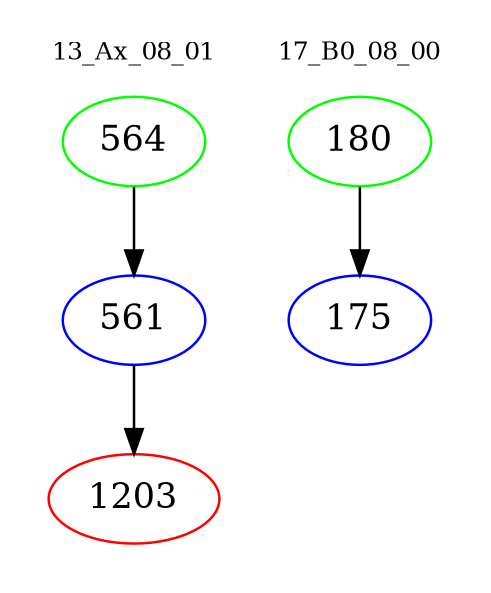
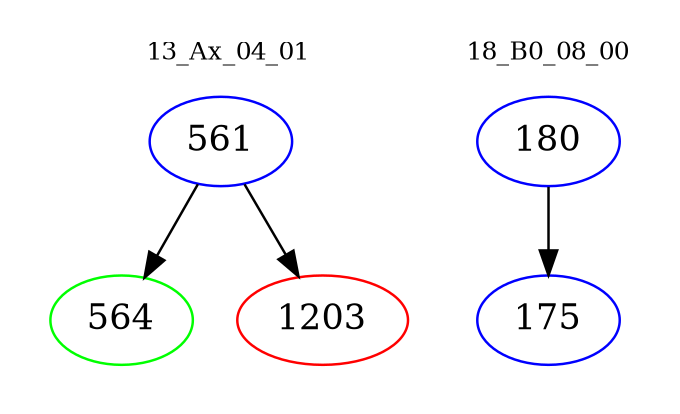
(134, 53) -> (228, 53)
(360, 53) -> (549, 53)
(360, 141) -> (549, 141)
(134, 219) -> (177, 220)
